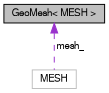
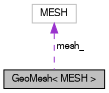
(54, 51) -> (54, 51)
